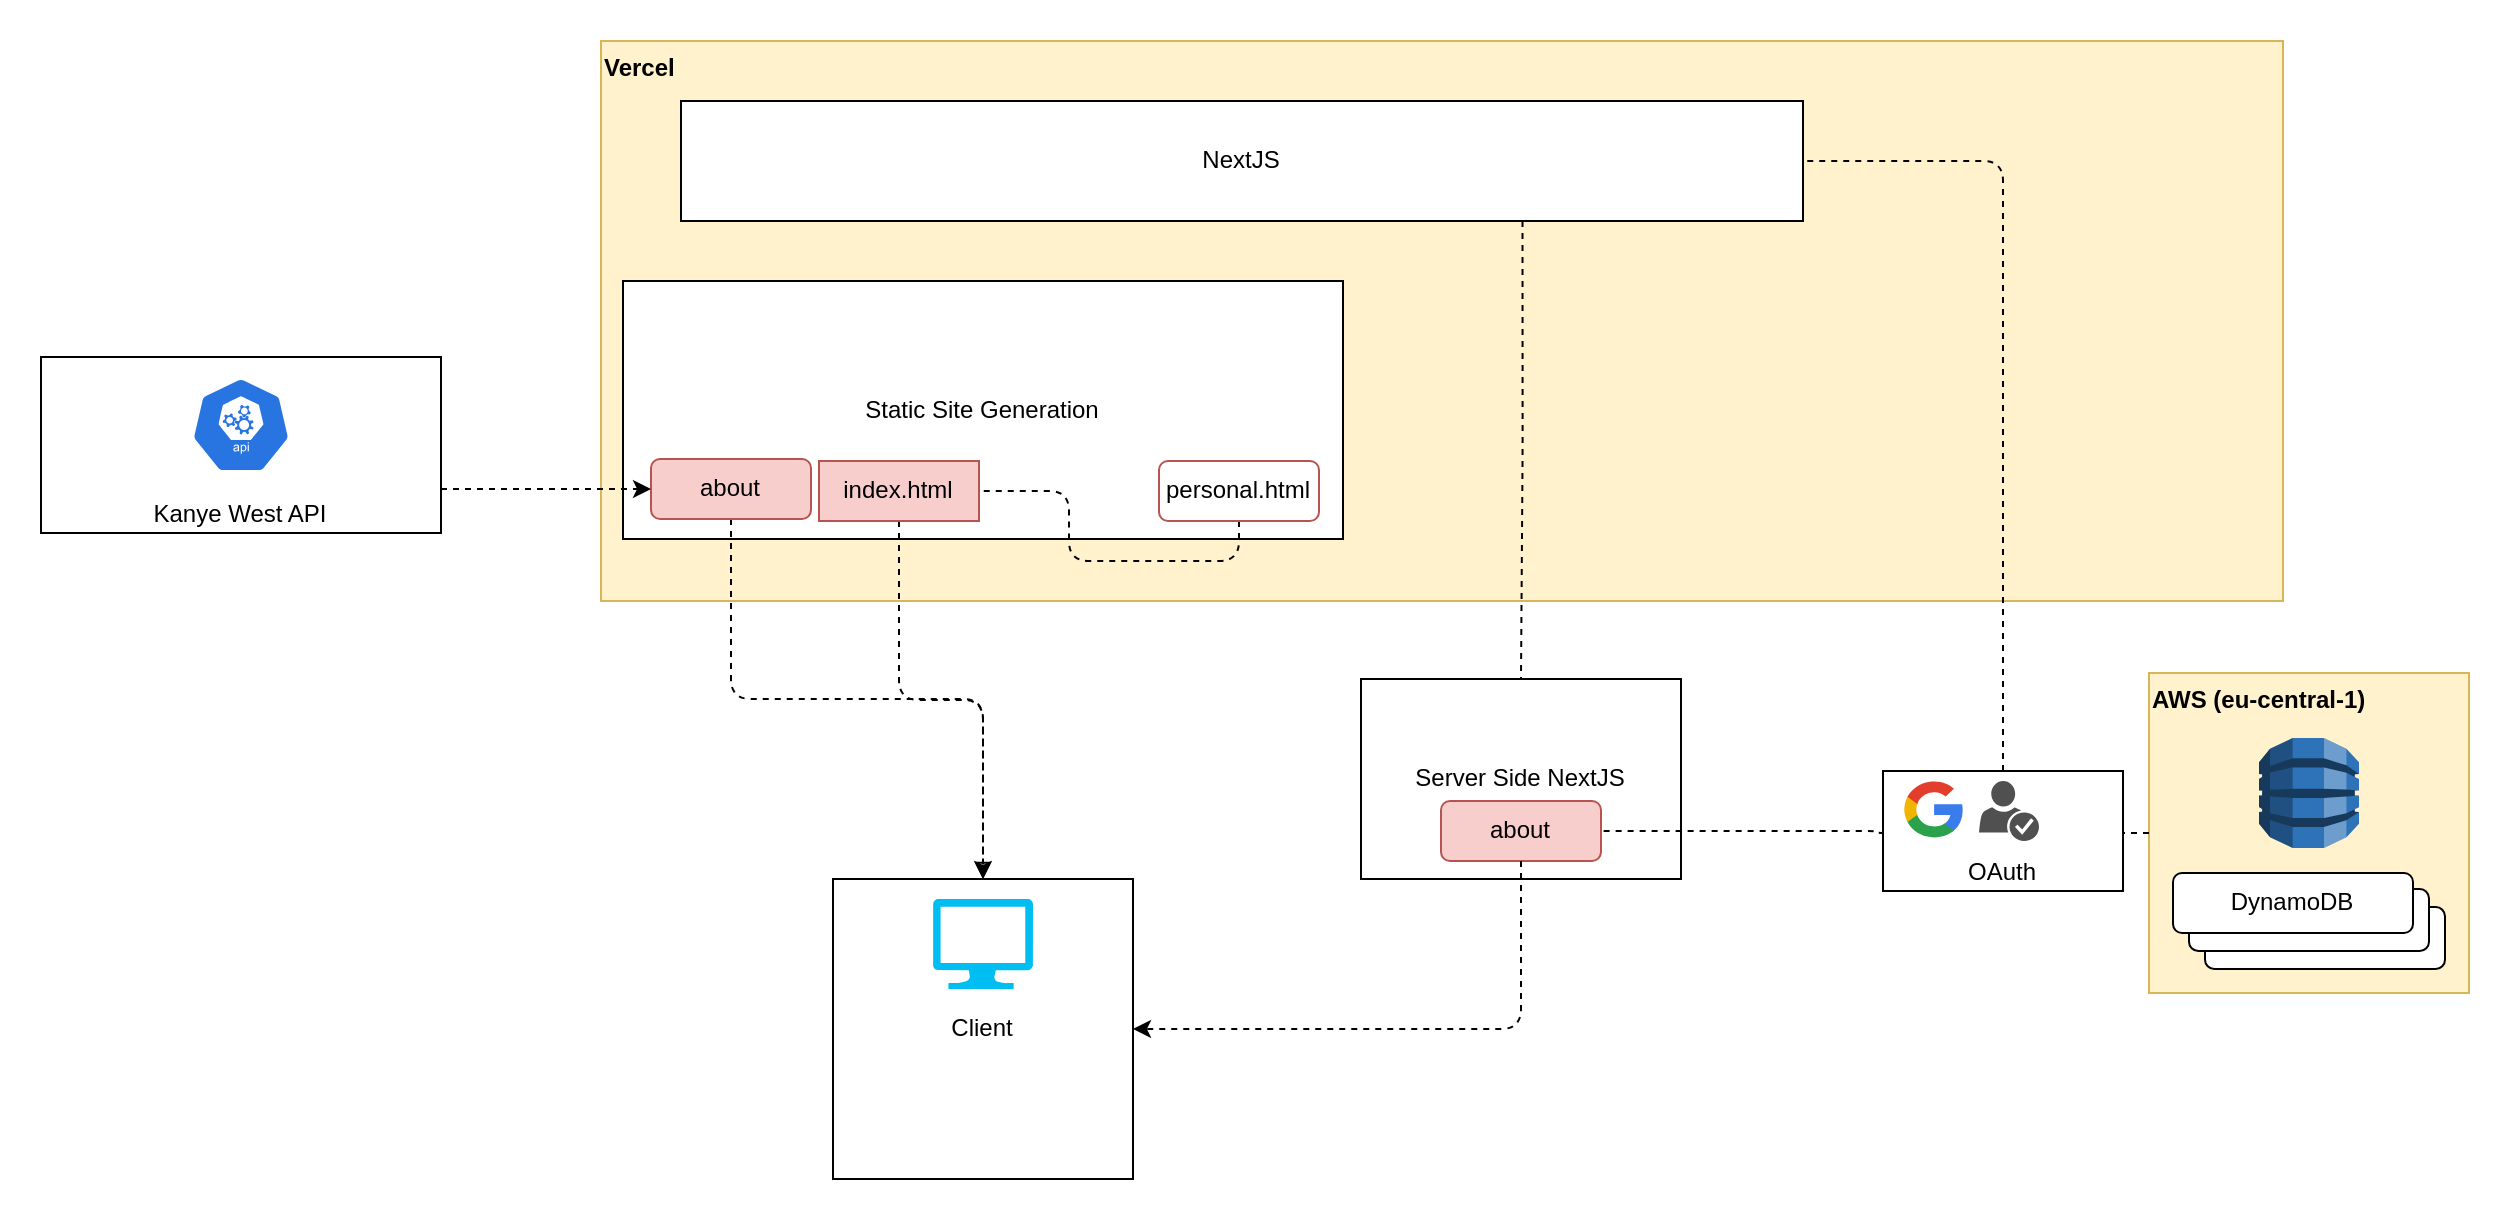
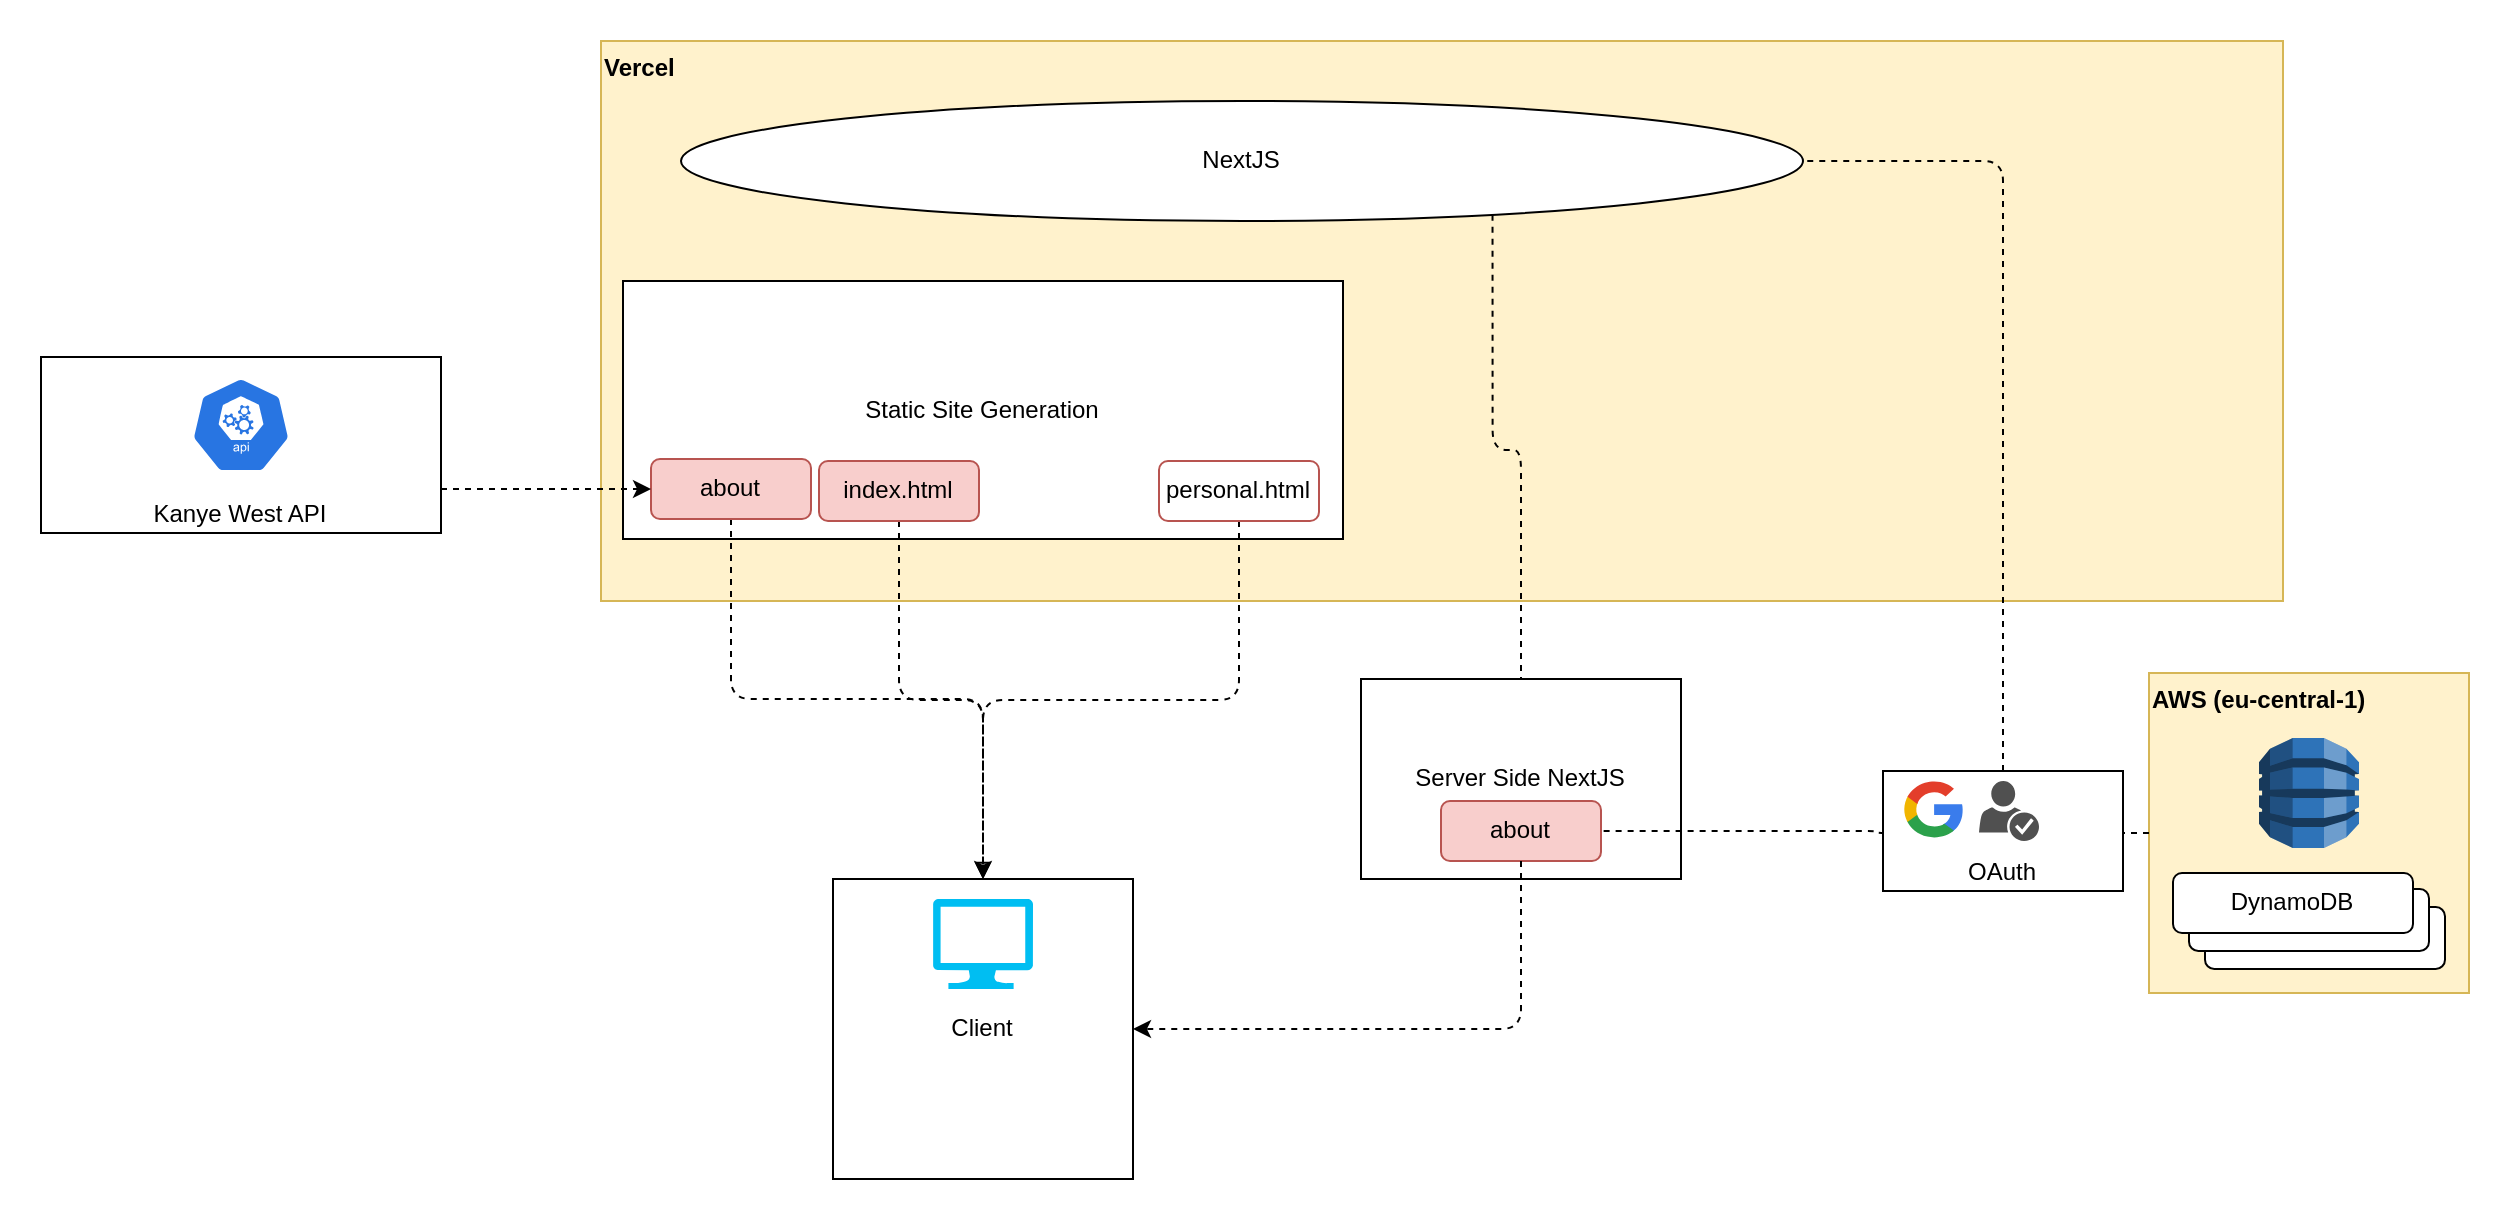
(1242, 161) -> (1242, 161)
(899, 491) -> (899, 491)
(1092, 561) -> (1186, 700)
